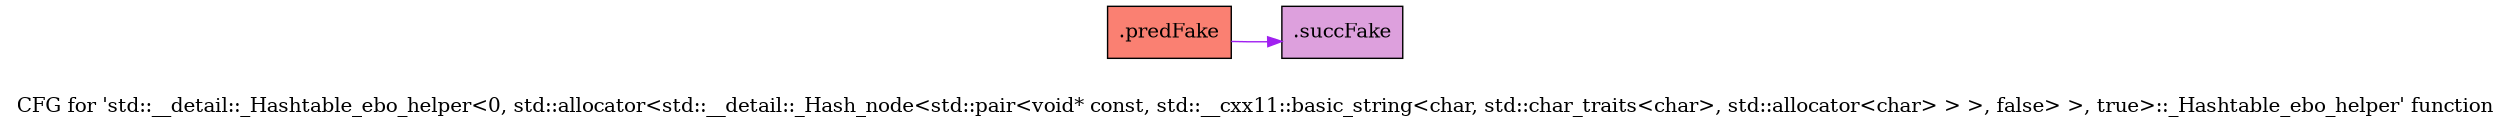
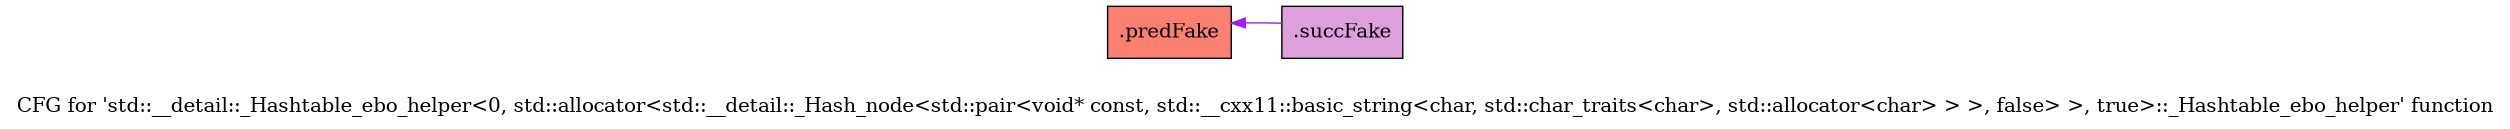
(1249, 42) -> (1264, 23)
